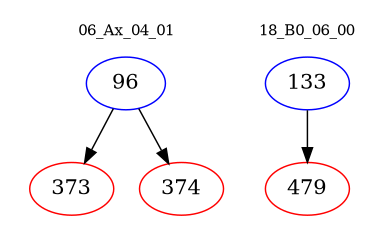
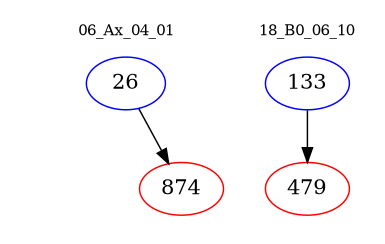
(307, 31) -> (307, 31)
(126, 83) -> (126, 83)
(72, 189) -> none
(182, 189) -> (182, 189)
